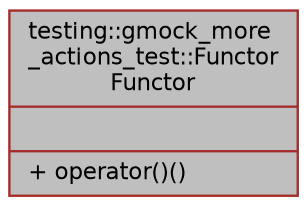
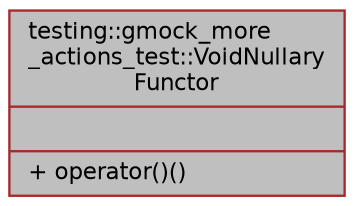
(154, 57) -> (177, 57)
